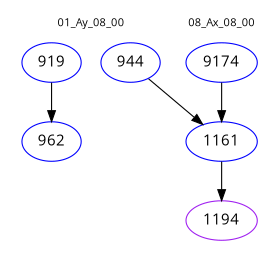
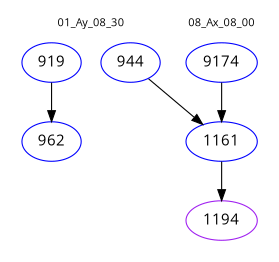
(91, 24) -> (91, 24)
